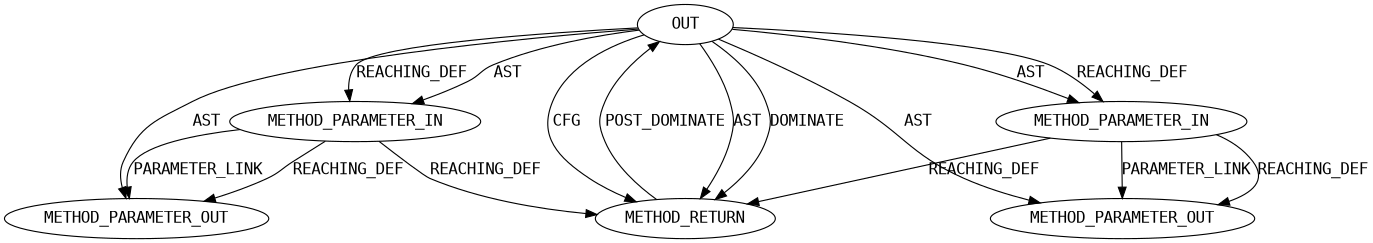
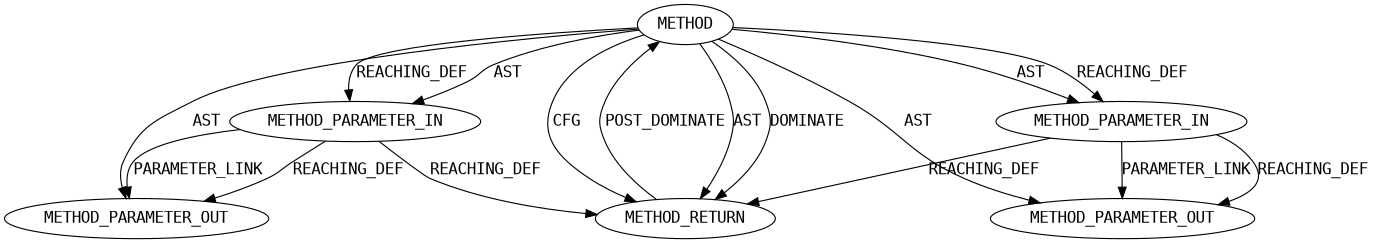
(685, 25) -> (685, 25)
